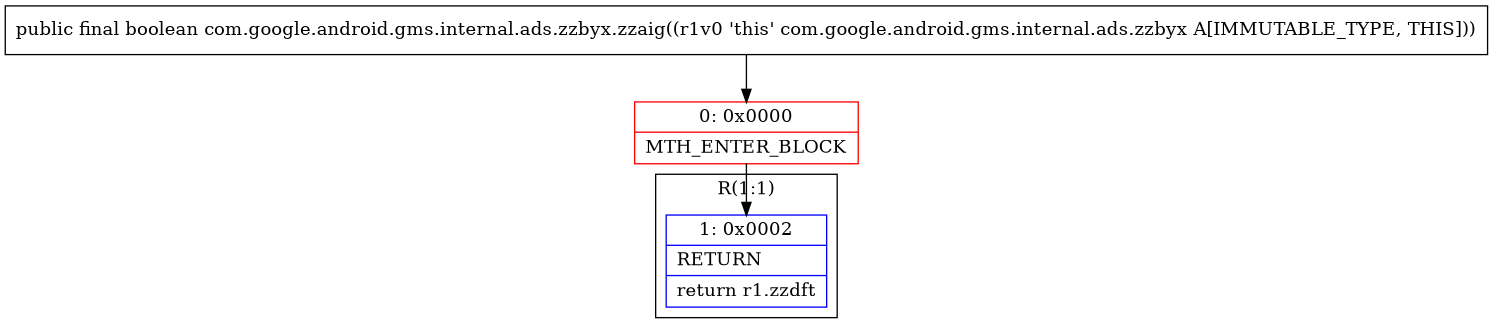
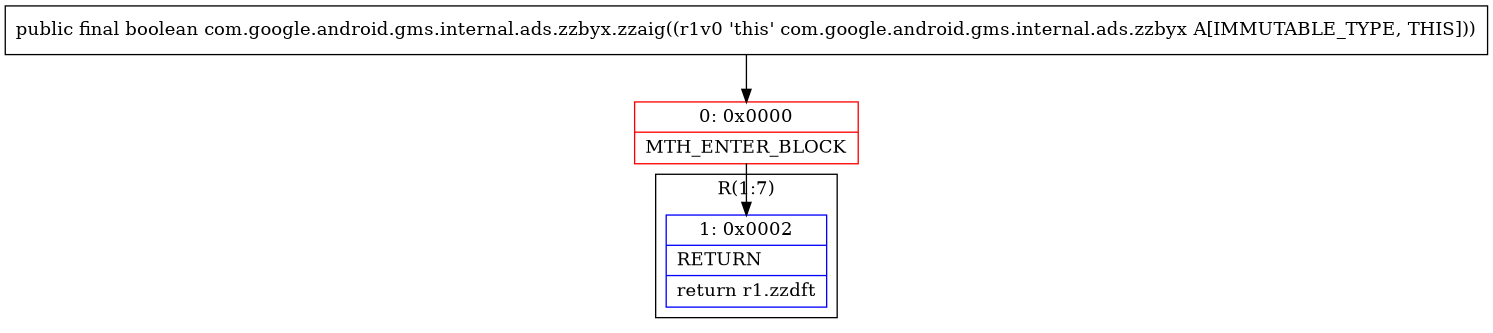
(746, 189) -> (746, 189)
